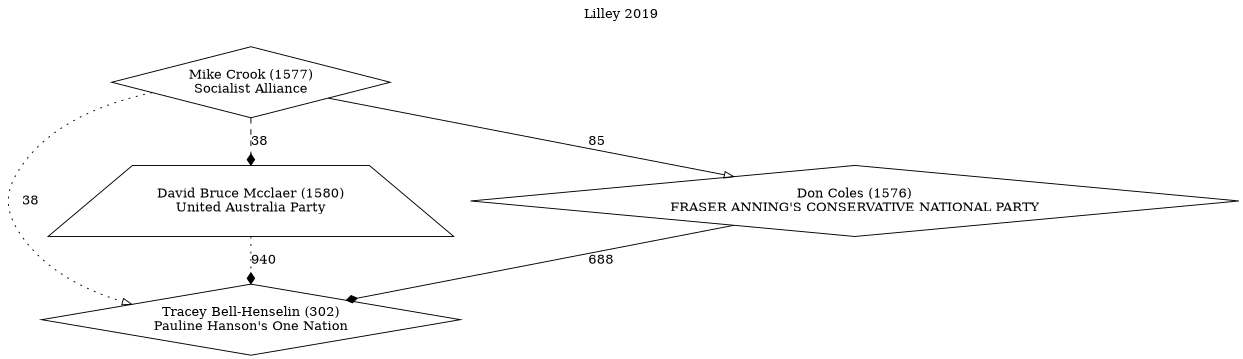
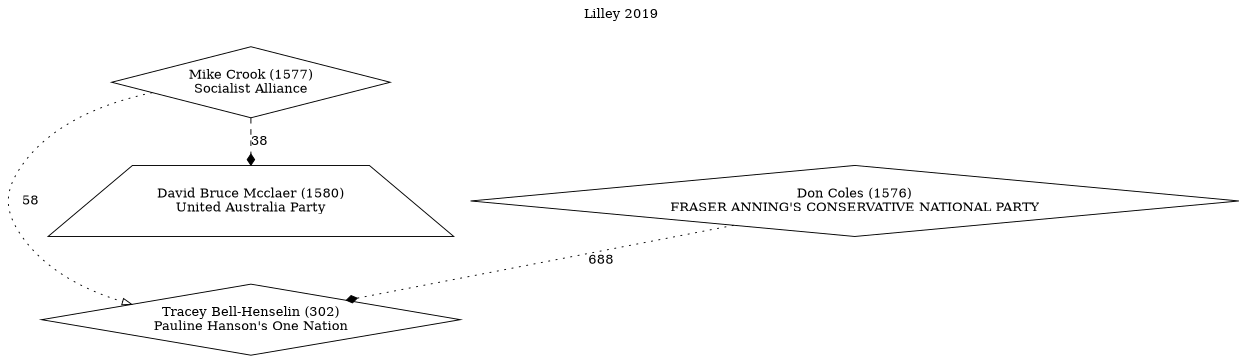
(526, 136) -> none
(31, 201) -> (31, 201)
(251, 255) -> none
(546, 262) -> (546, 262)
